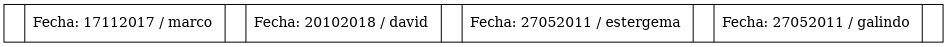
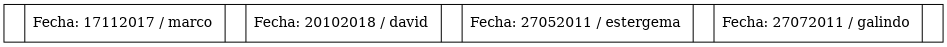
(818, 23) -> (818, 23)
